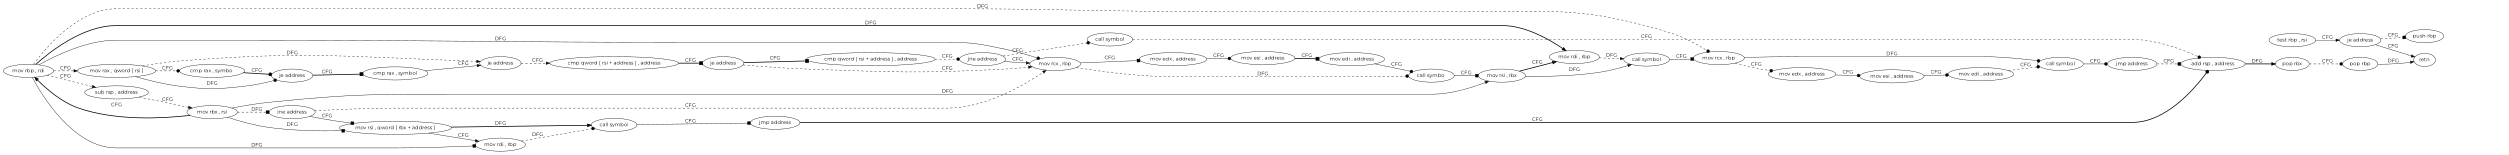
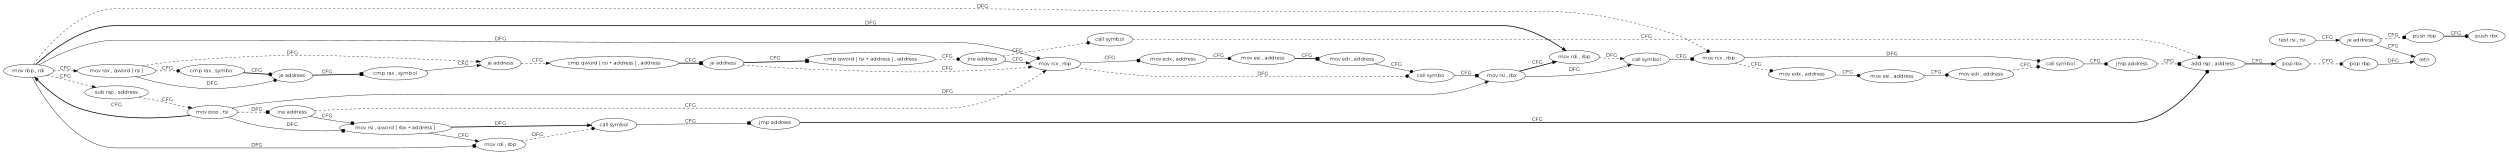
none -> (2487, 36)
(2292, 40) -> (2292, 40)
(2257, 61) -> (2257, 61)
(212, 112) -> (212, 112)
